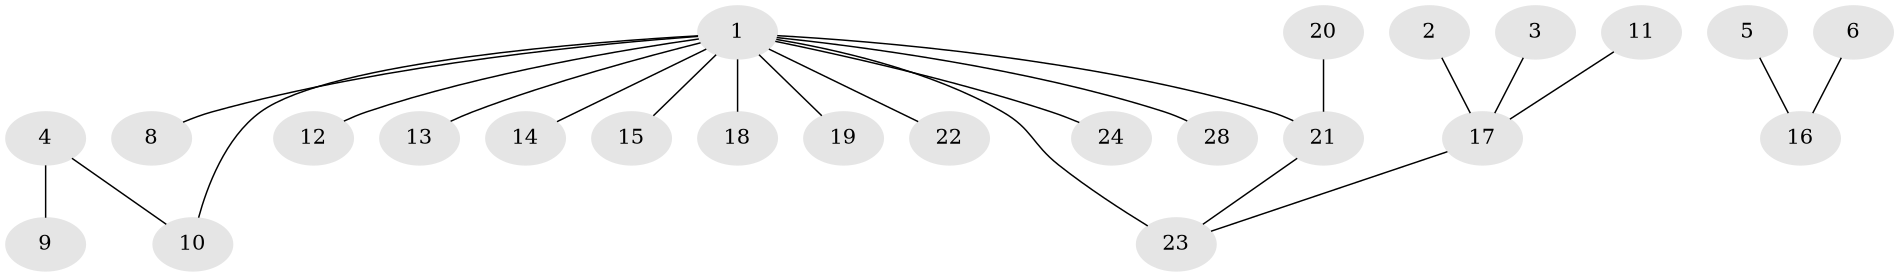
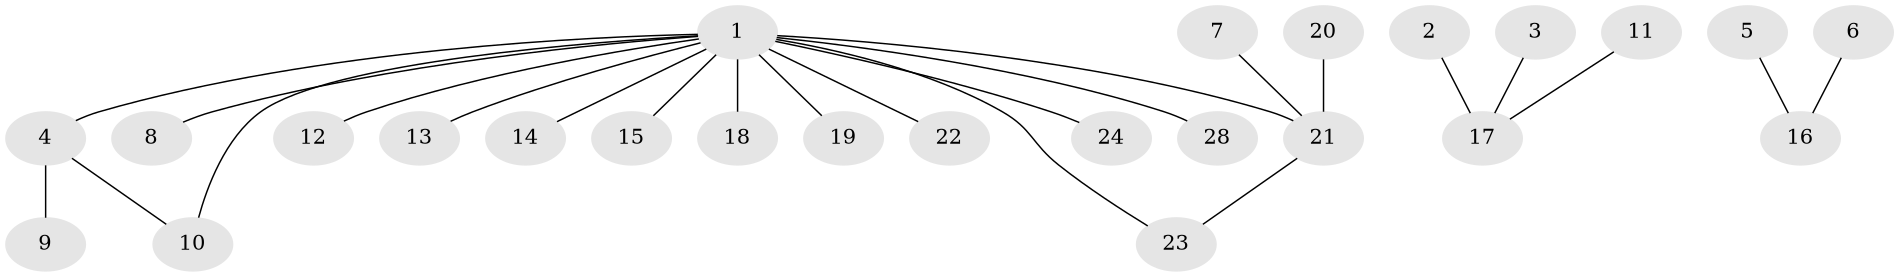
none -> (1218, 32)
none -> (384, 57)
(1329, 191) -> none
